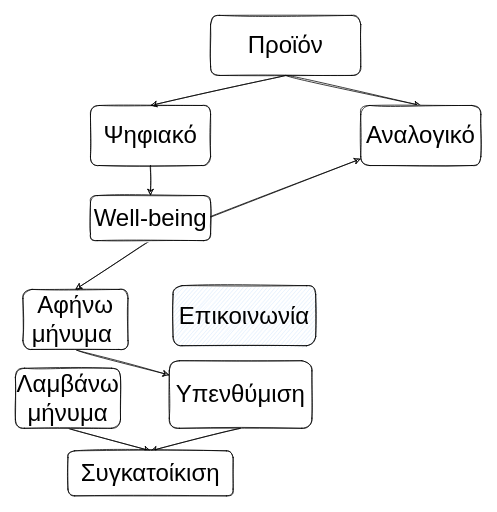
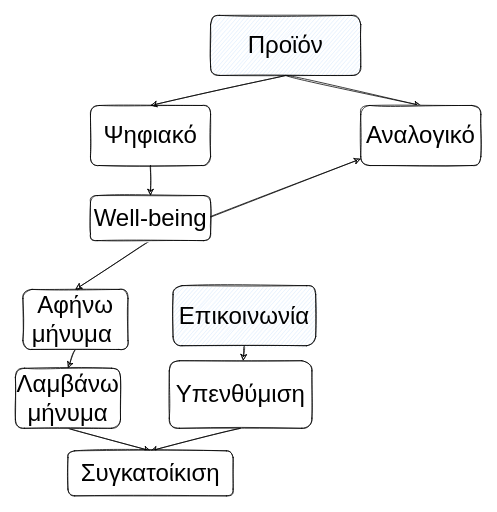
(285, 45) -> (285, 45)
none -> (244, 350)
(122, 362) -> (72, 357)
